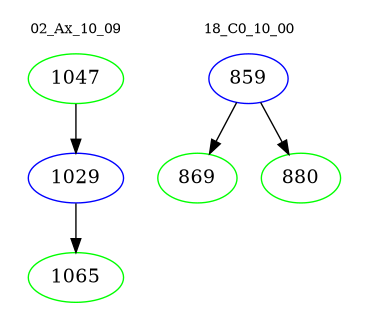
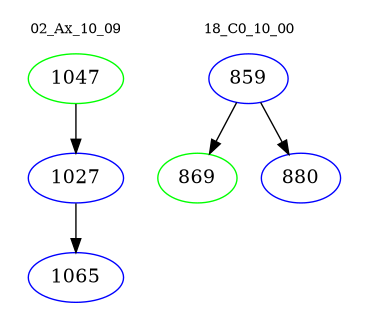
(76, 178) -> (76, 178)
(301, 178) -> (301, 178)
(76, 277) -> (76, 277)
